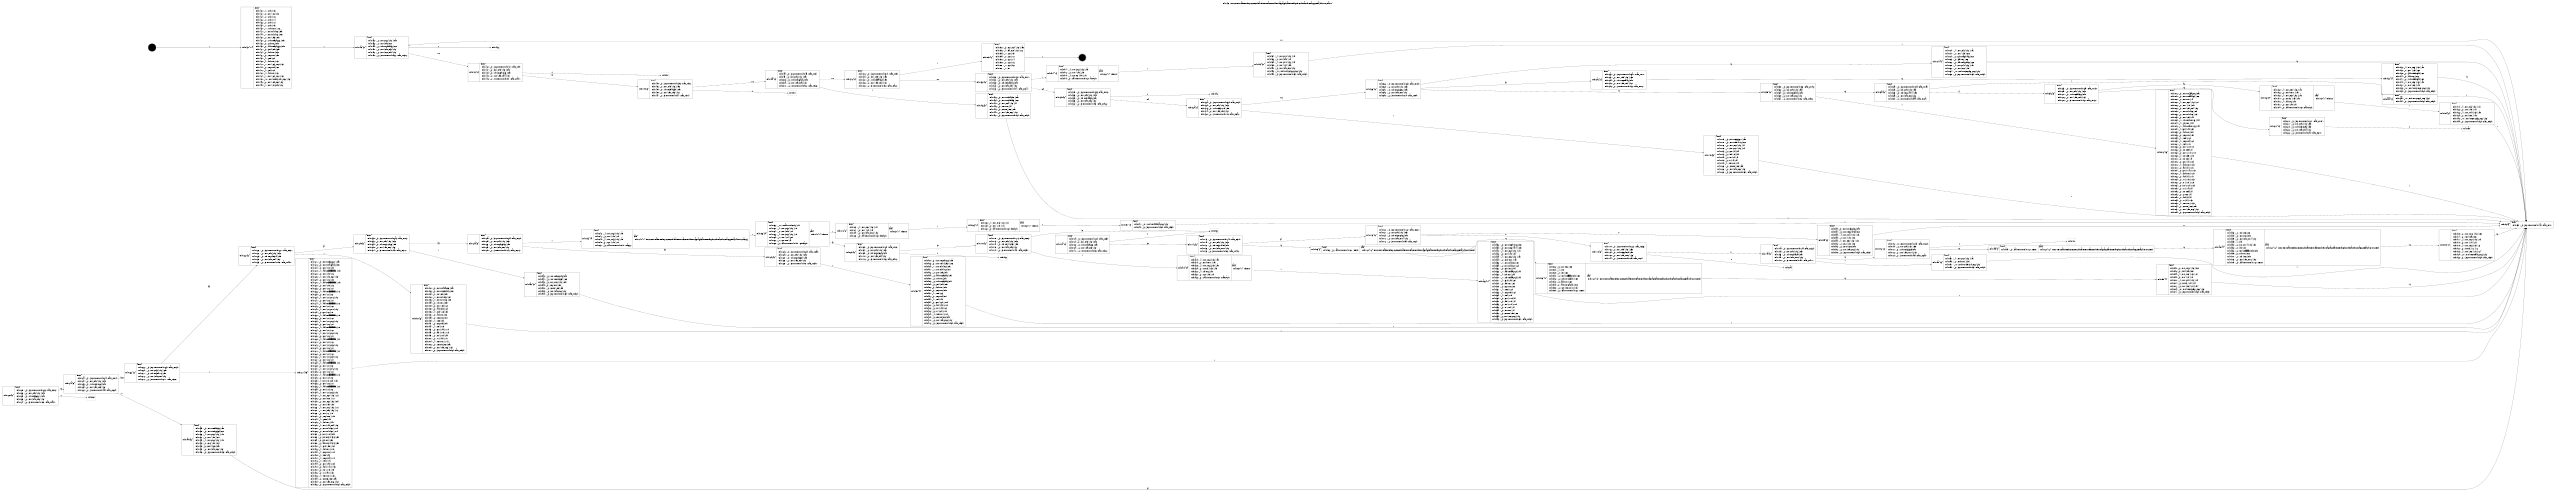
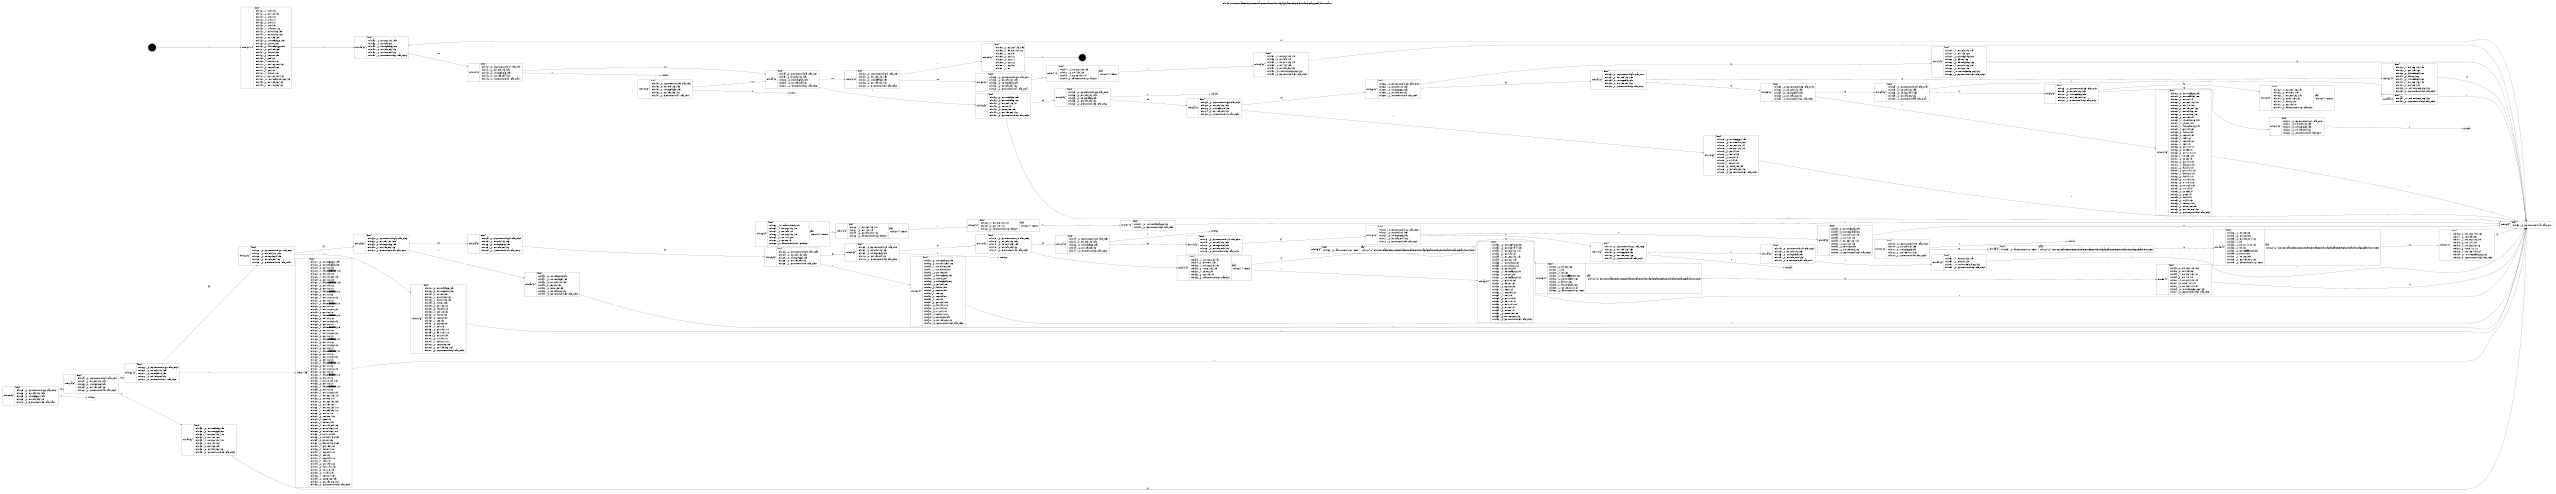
(495, 48) -> none
(580, 81) -> (644, 68)
(1042, 90) -> (1042, 102)
(1590, 92) -> (1703, 86)
(2467, 114) -> none
(1120, 231) -> (1043, 244)
(665, 239) -> none
(837, 244) -> (832, 255)
(1276, 247) -> (1306, 259)
(1844, 260) -> none
